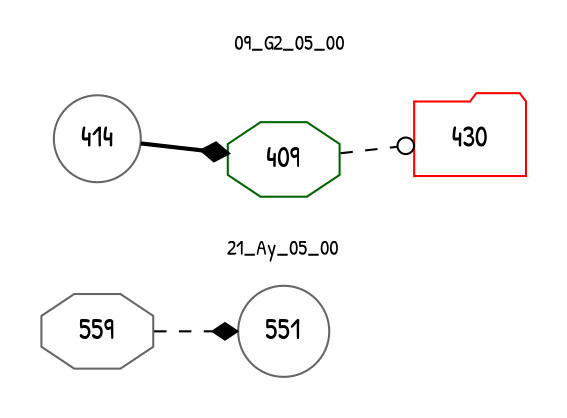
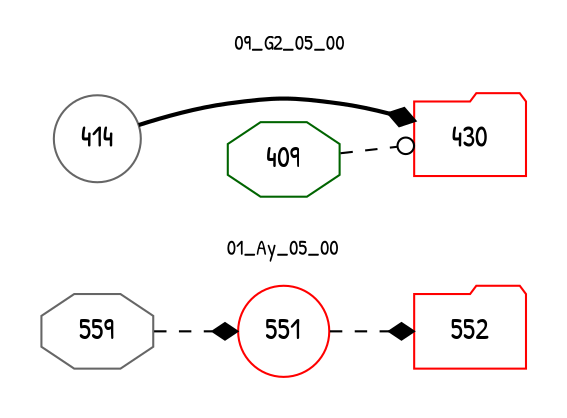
(171, 147) -> (263, 99)
(284, 250) -> (284, 250)
(284, 331) -> (284, 331)
none -> (470, 331)
